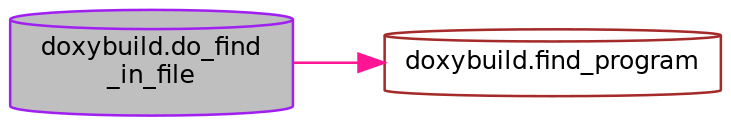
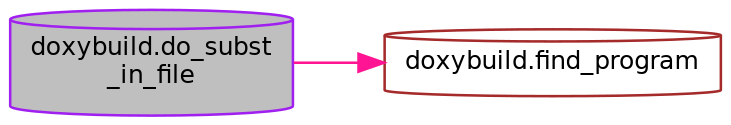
(152, 63) -> (152, 63)
